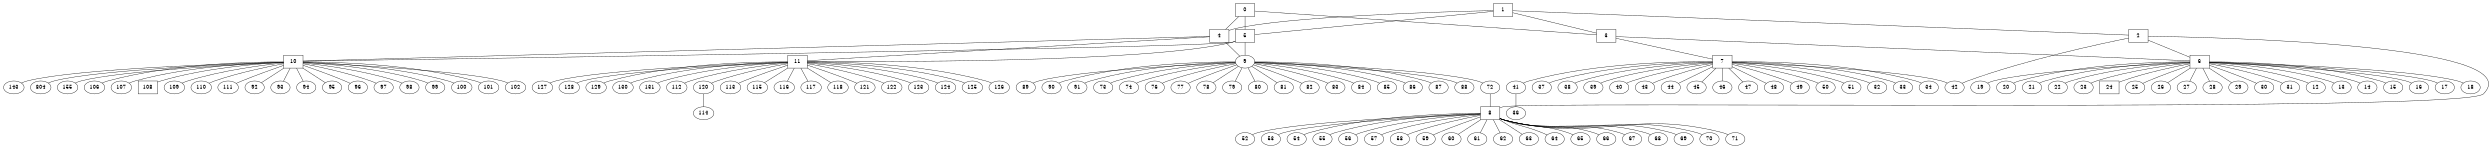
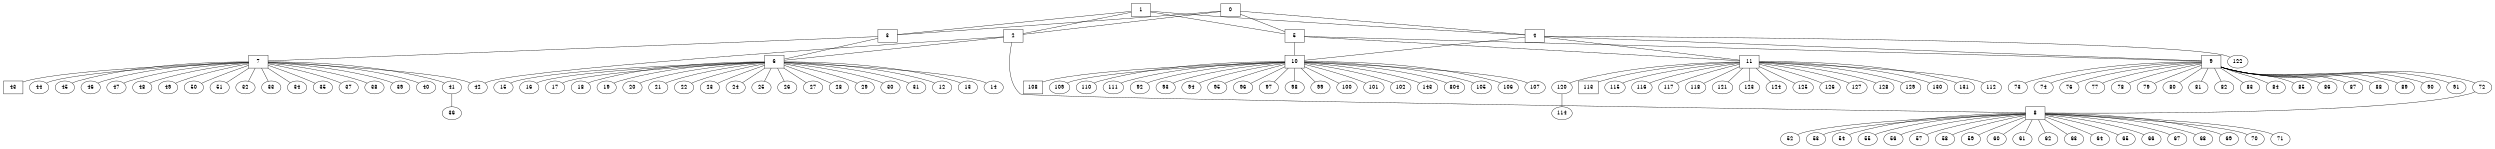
none -> (1122, 23)
(1245, 62) -> (2211, 62)
(846, 72) -> (1888, 40)
(68, 87) -> (1481, 87)
none -> (323, 87)
(730, 87) -> (1588, 87)
(1645, 87) -> (13, 87)
(2109, 87) -> (736, 87)
